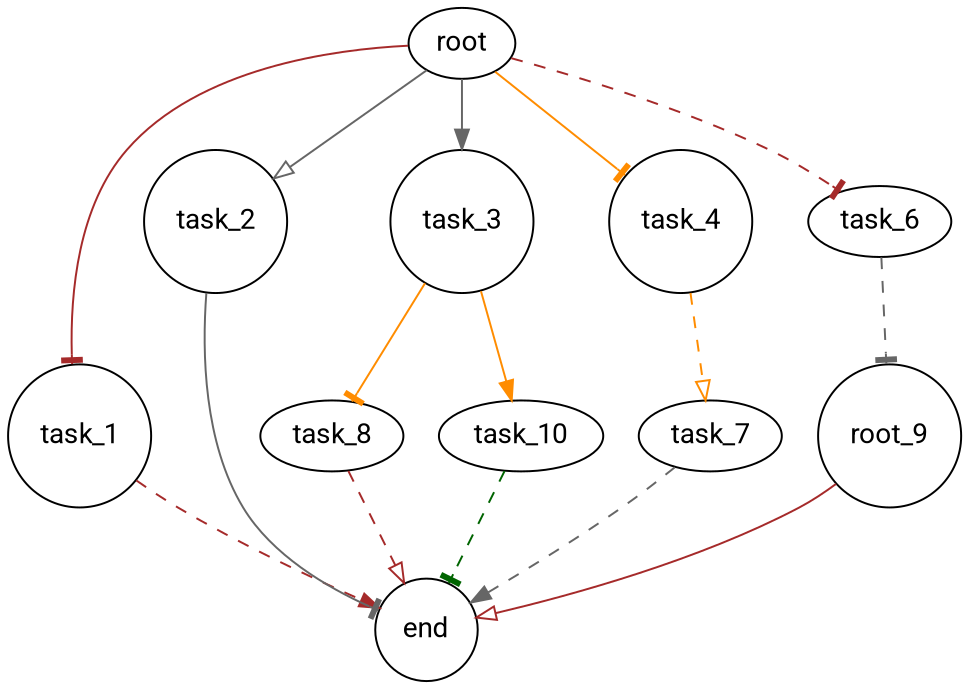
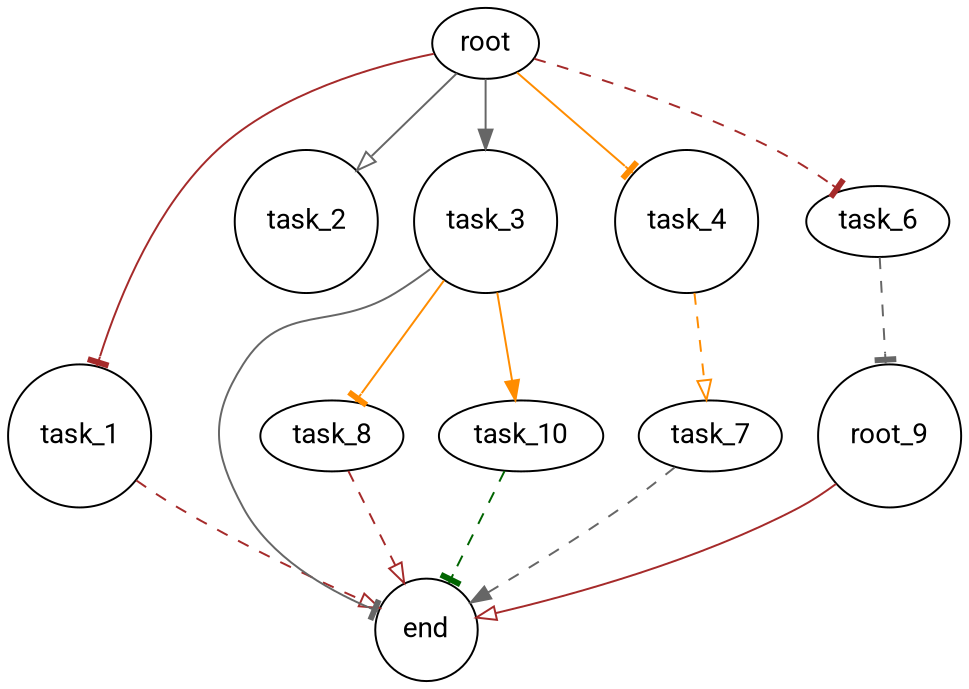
(230, 481) -> (222, 410)
(246, 545) -> (246, 545)
